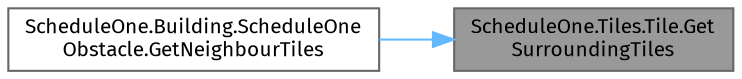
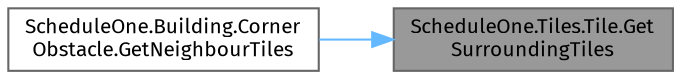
(194, 40) -> (164, 40)
